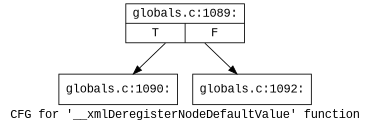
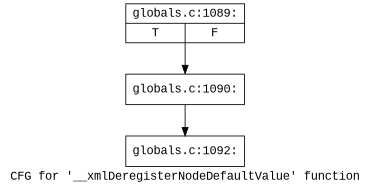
(218, 56) -> (185, 116)
